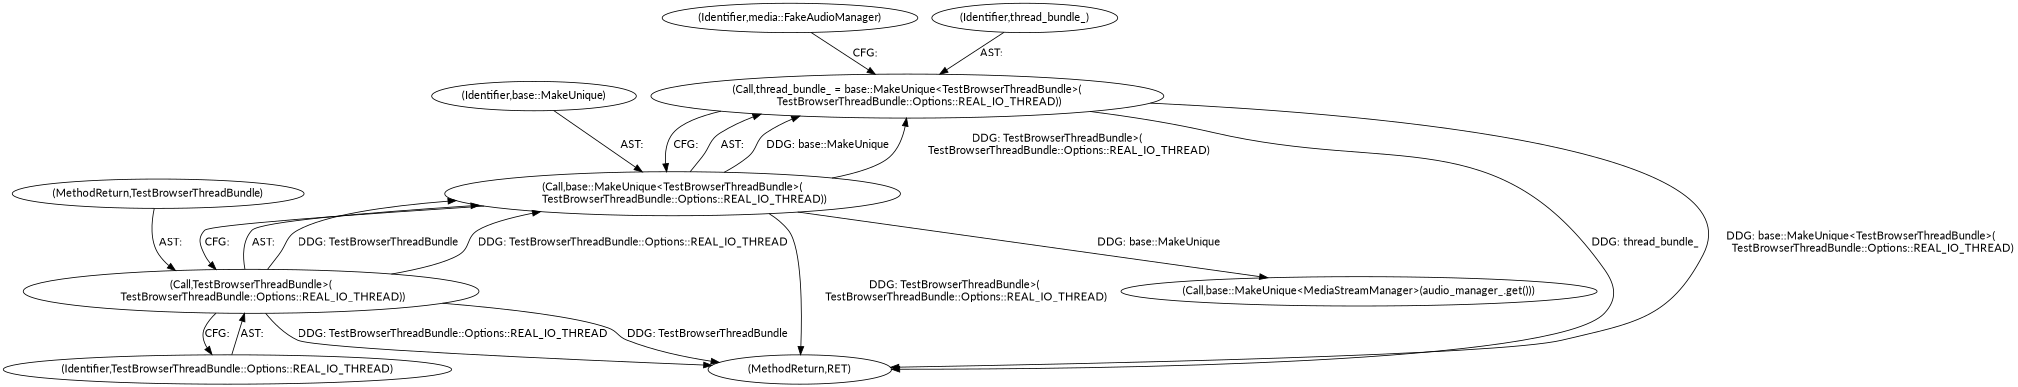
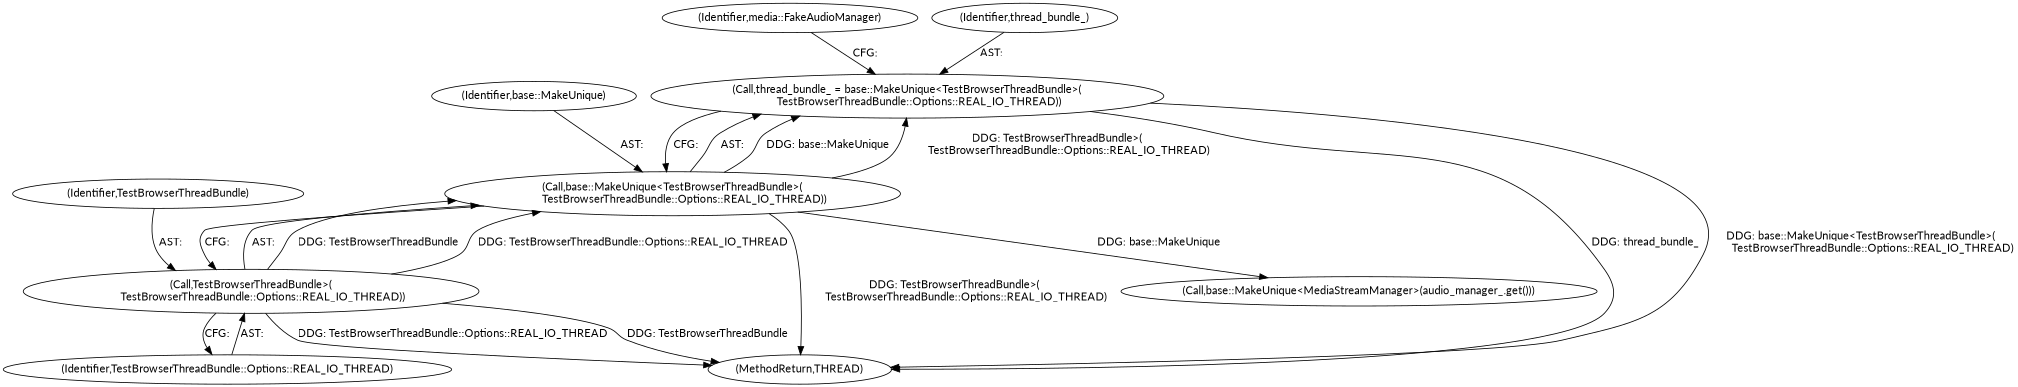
(158, 194) -> (158, 194)
(800, 370) -> (800, 370)
